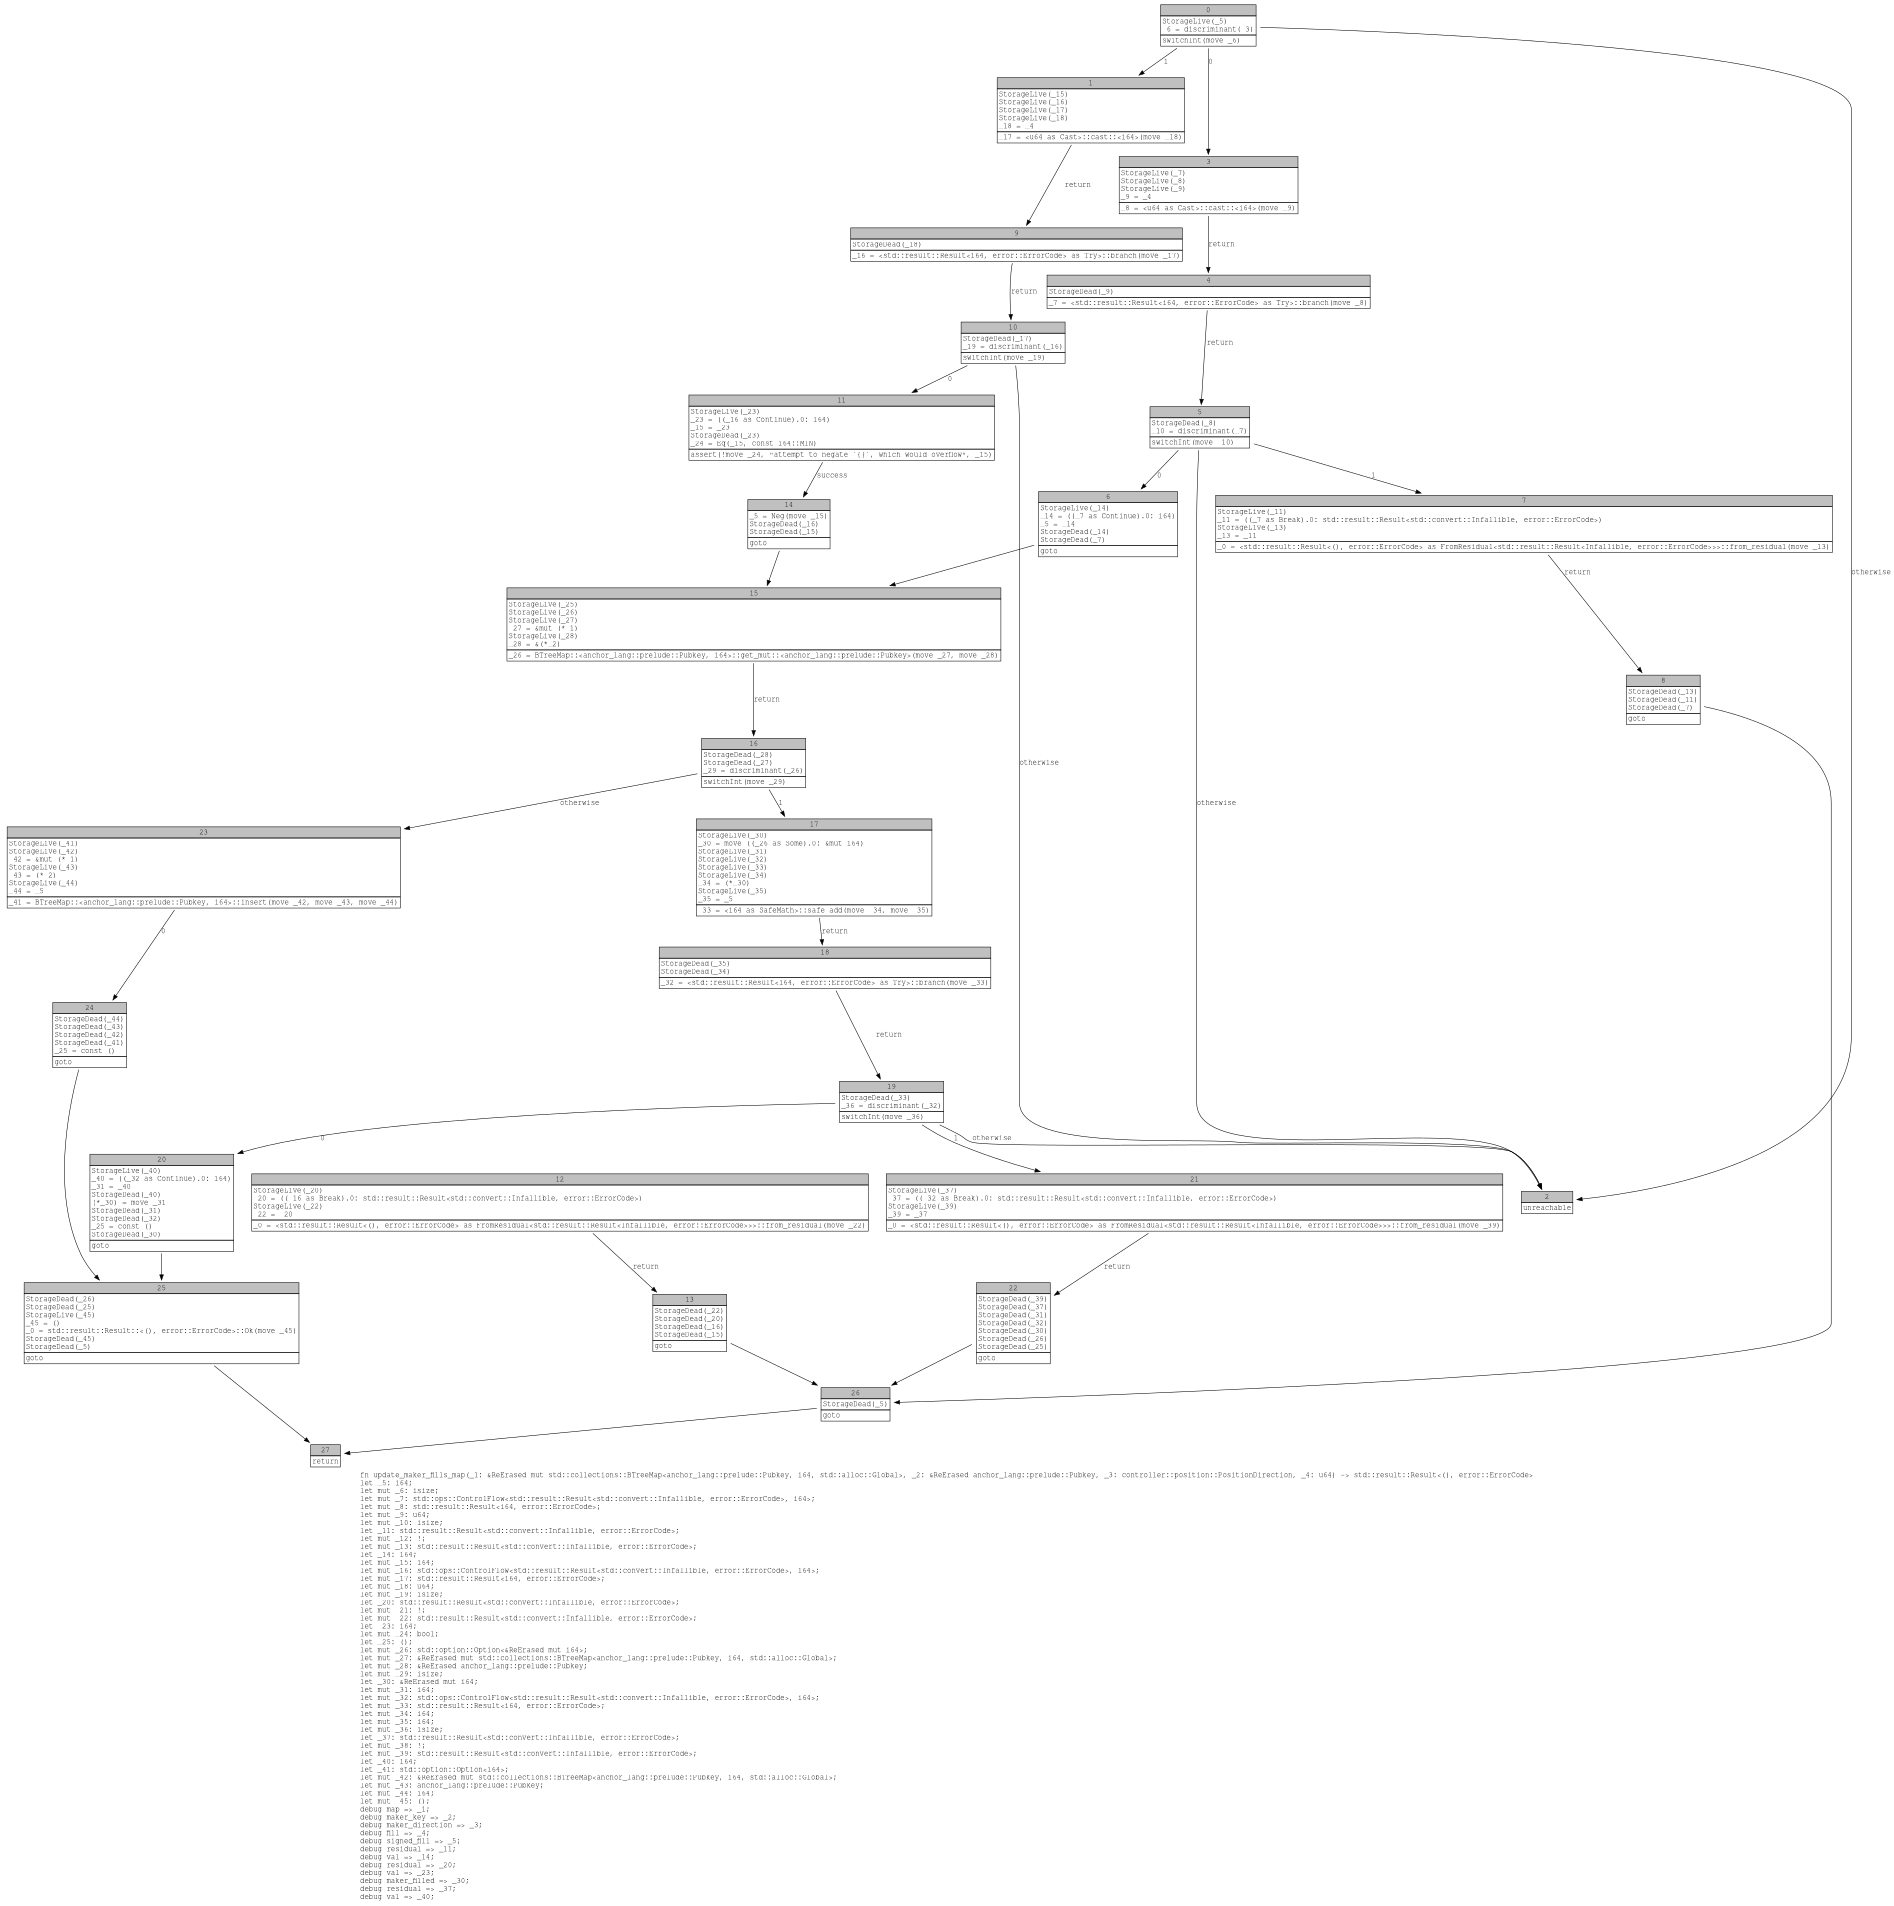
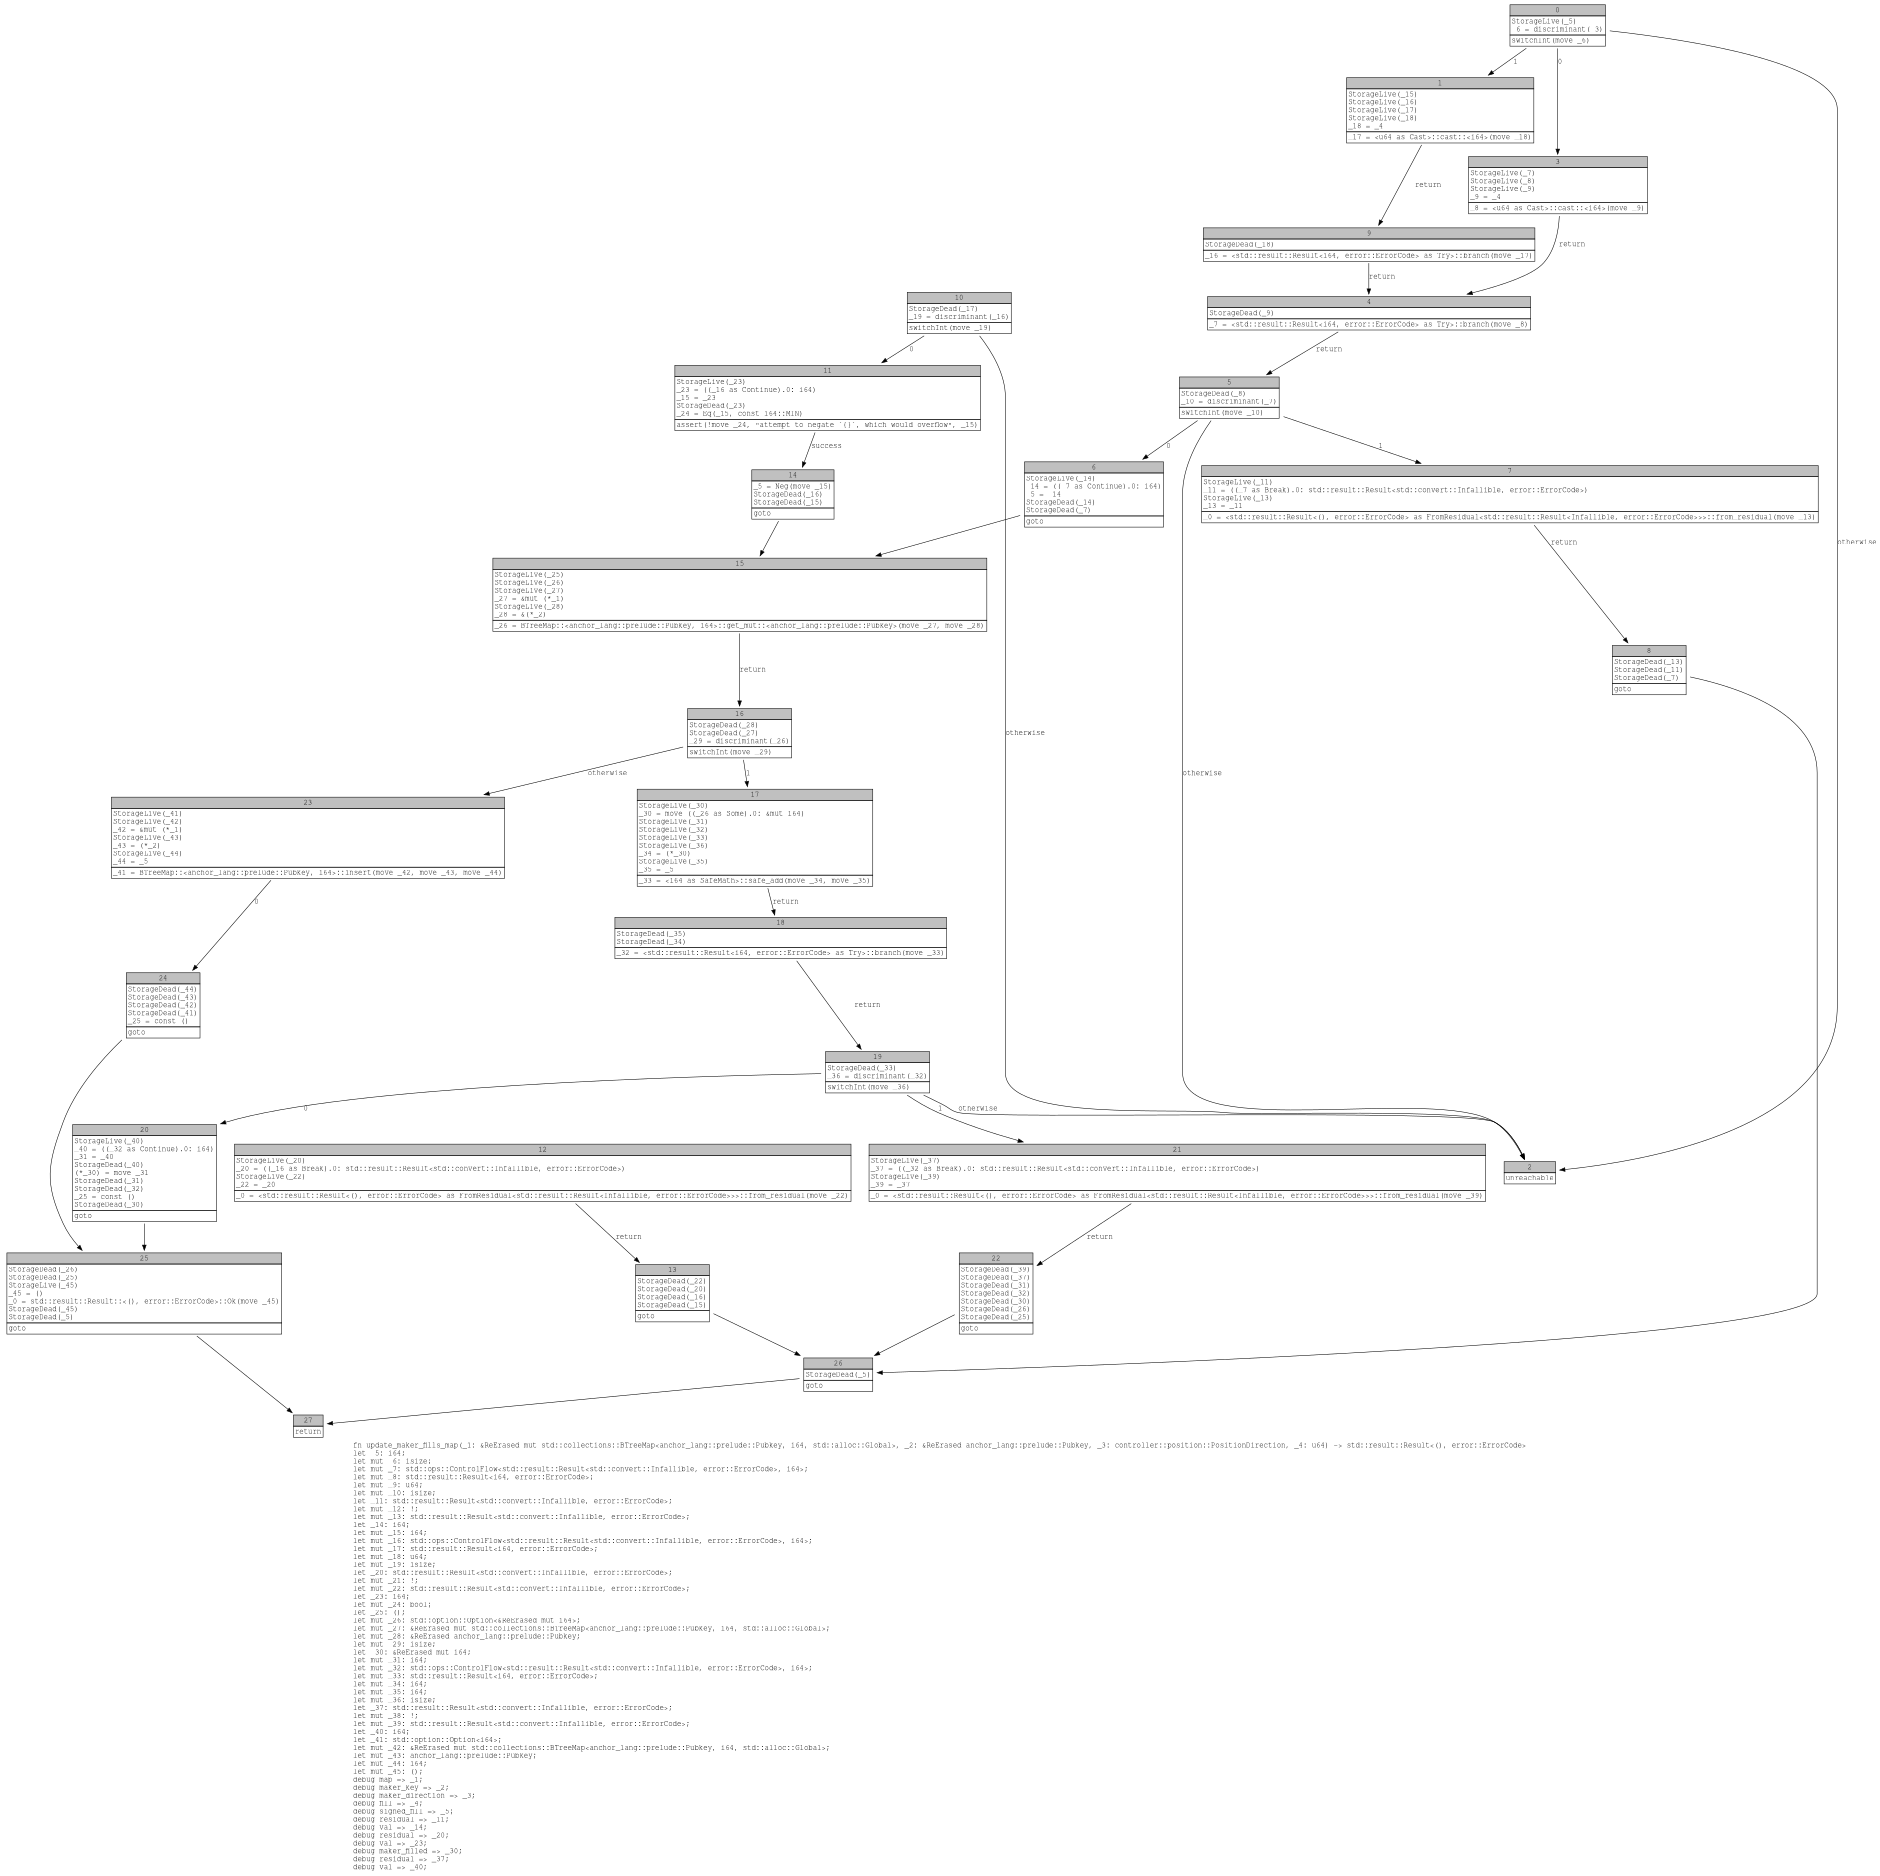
(1010, 289) -> (1369, 276)
(733, 875) -> (674, 845)
